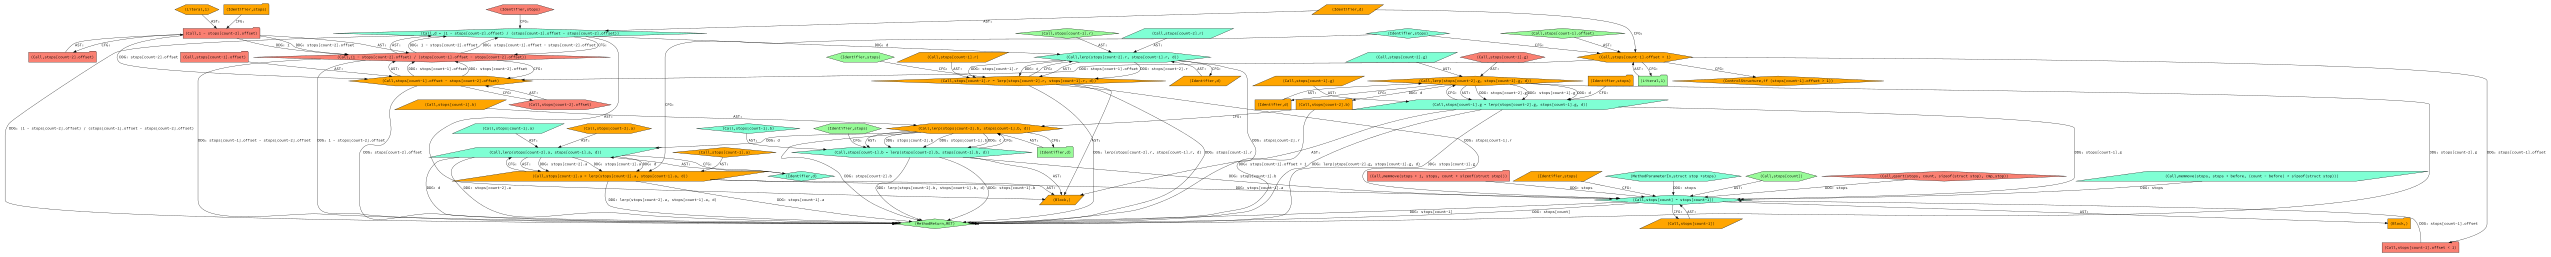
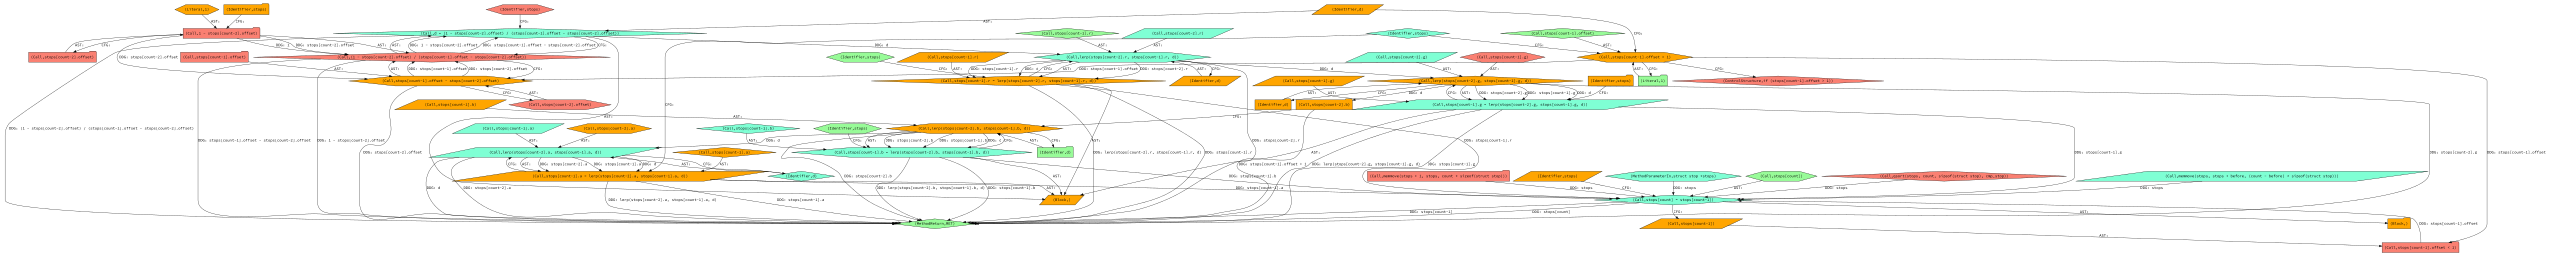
none -> (1304, 69)
(1778, 81) -> (1778, 81)
(1687, 212) -> (2053, 236)
